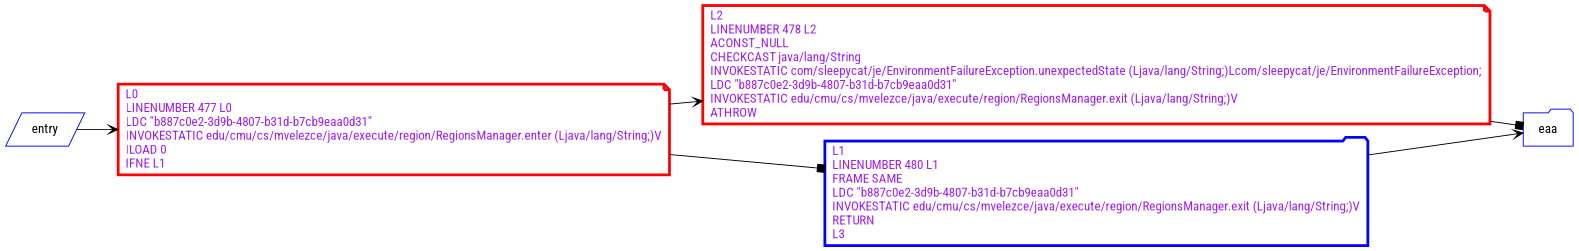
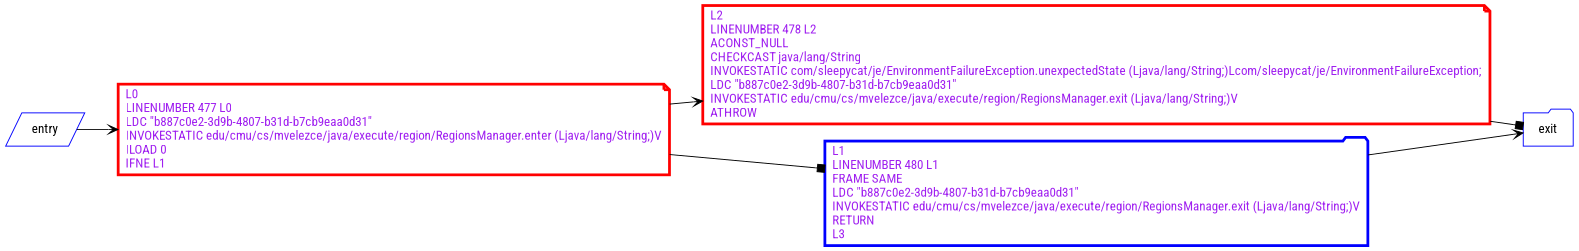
(1548, 130) -> (1548, 130)
